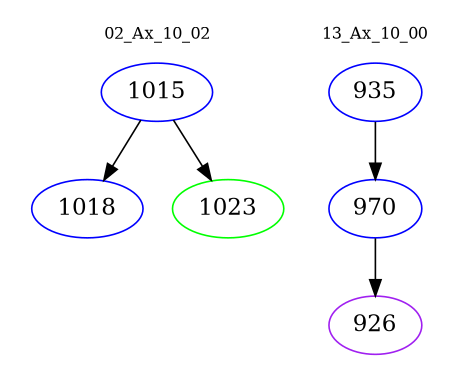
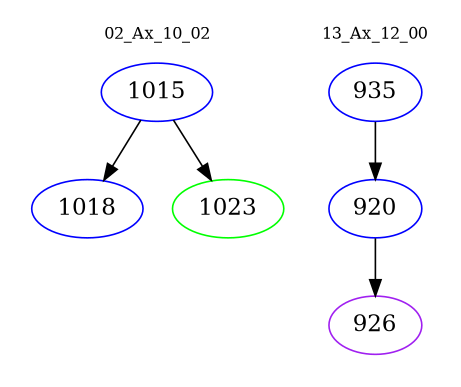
(375, 35) -> (375, 35)
(375, 209) -> (375, 209)
